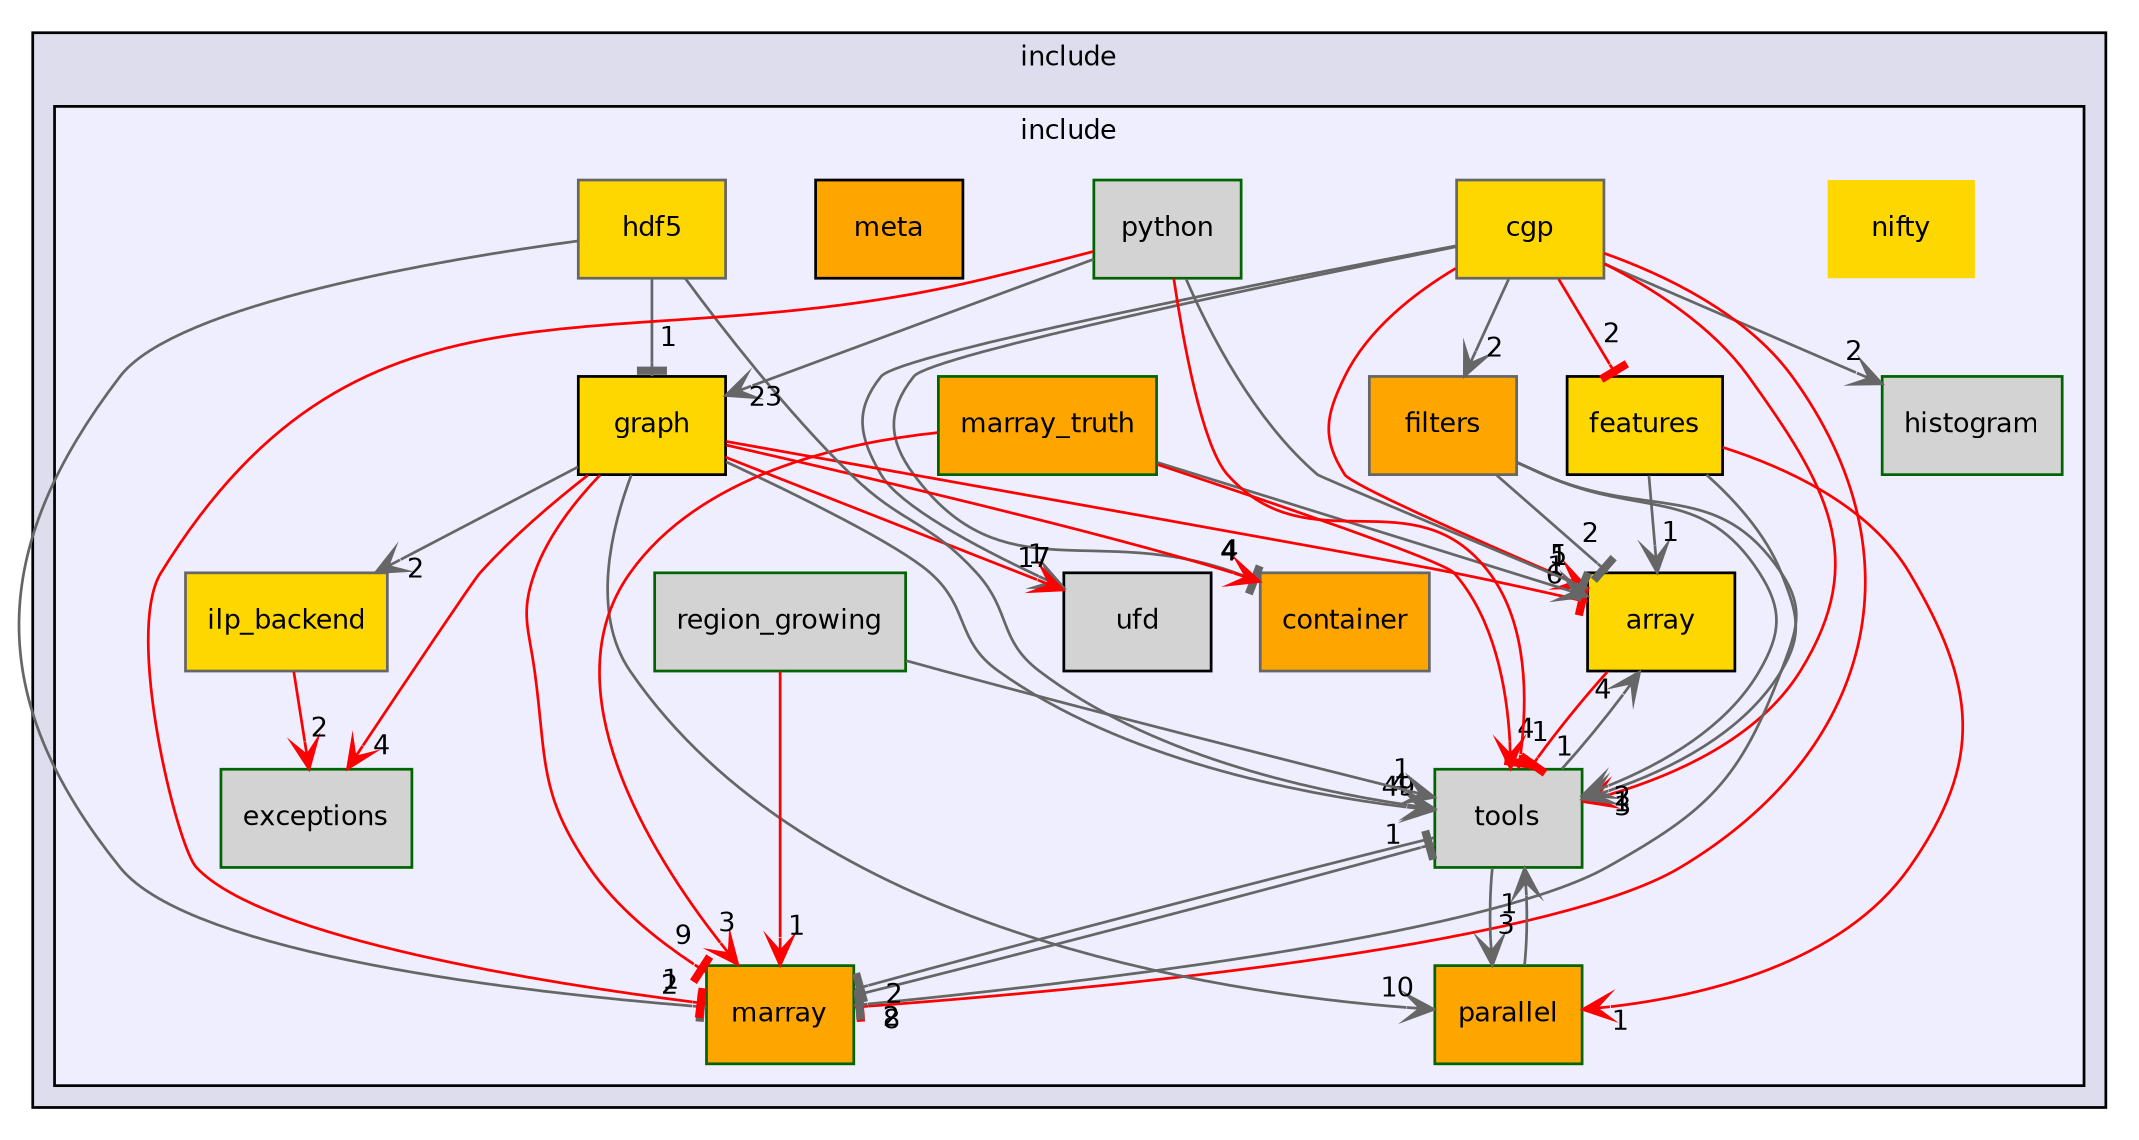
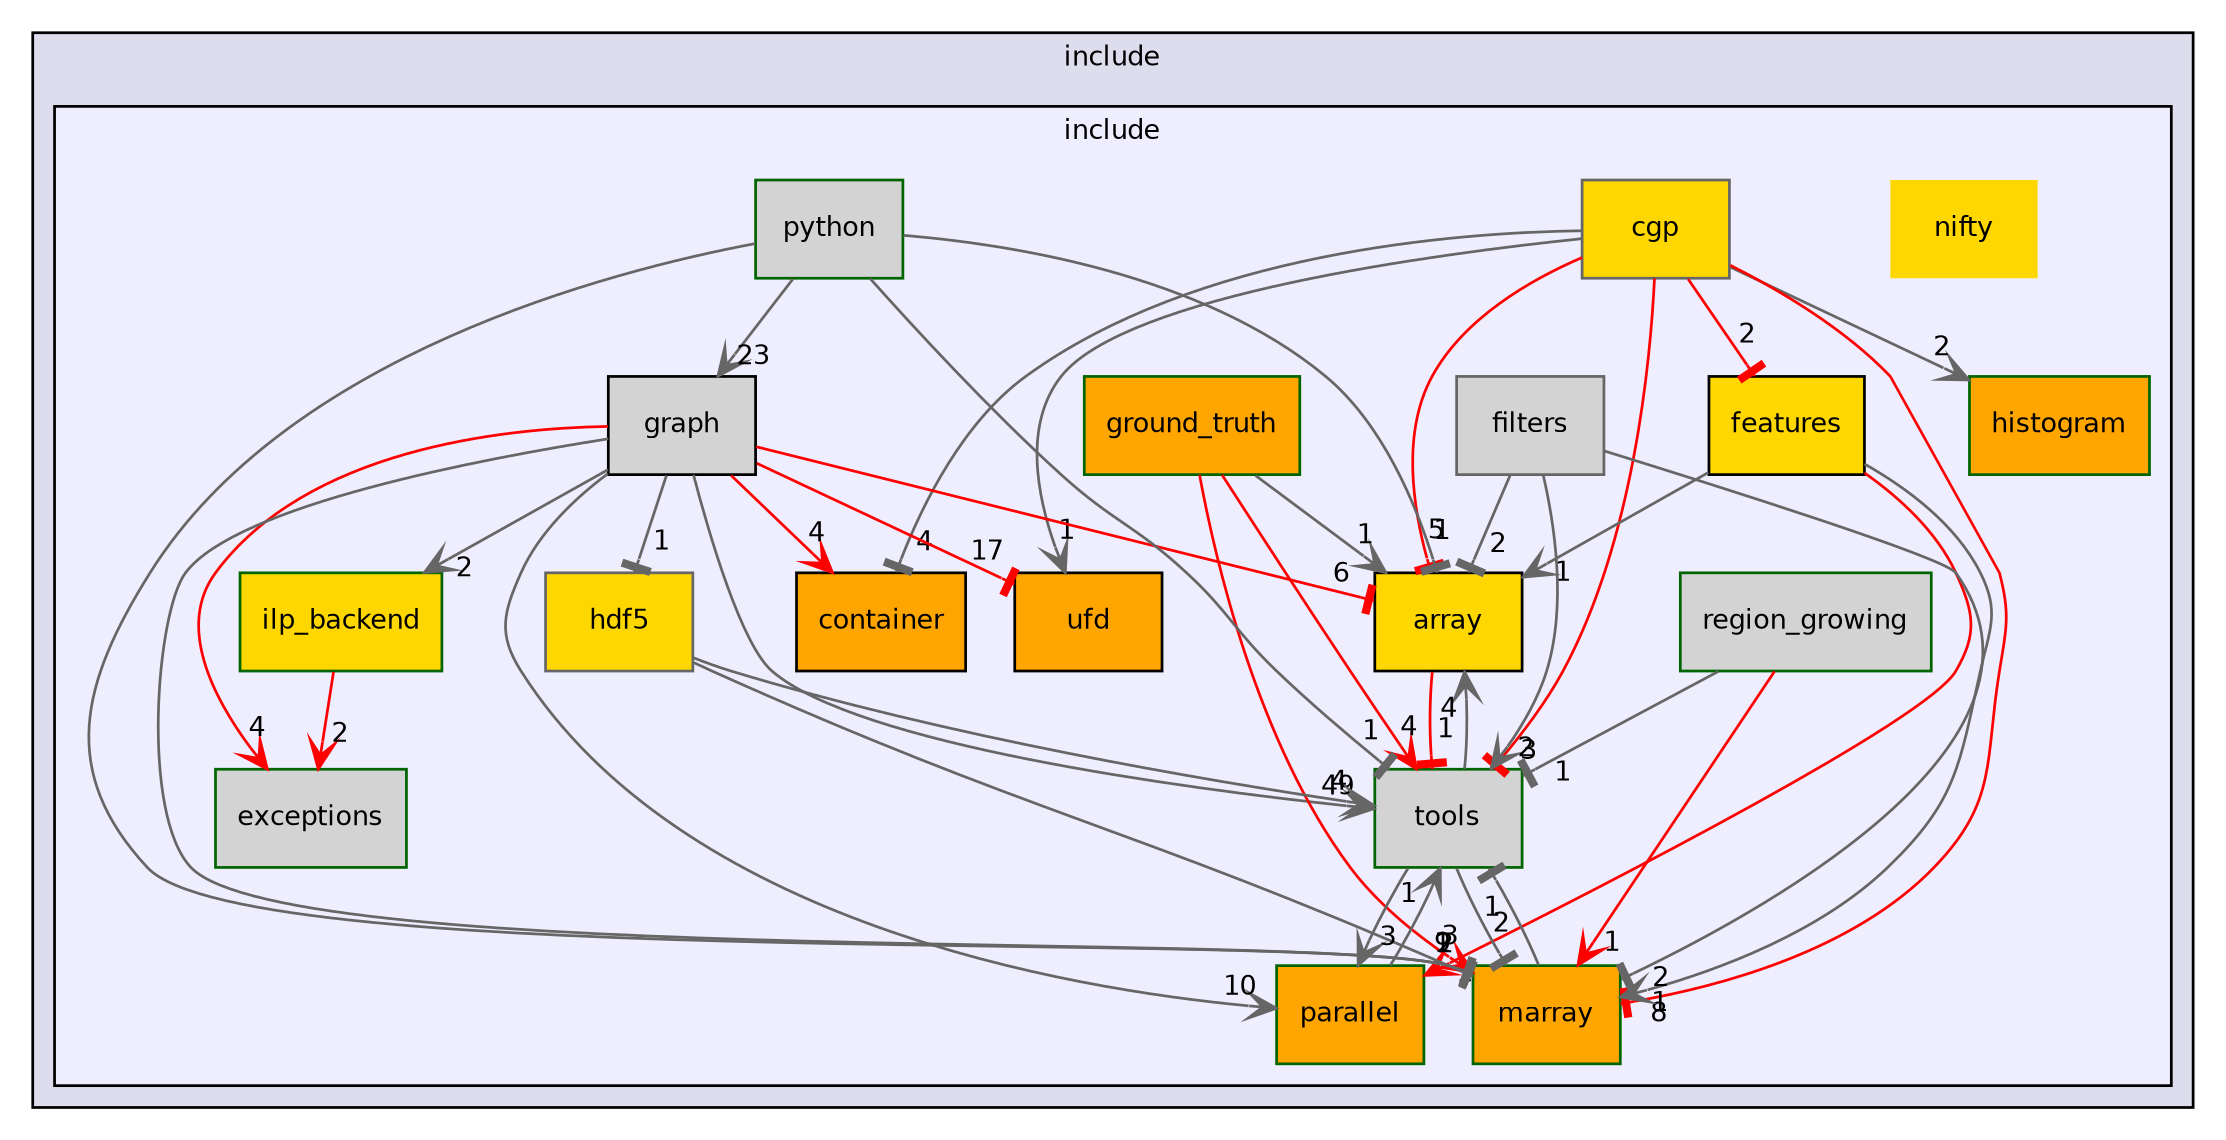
(889, 229) -> none
(652, 304) -> (653, 517)
(1492, 315) -> none
(652, 426) -> (682, 426)
(1047, 426) -> (1192, 426)
(1443, 426) -> (1530, 426)
(1972, 426) -> (2059, 426)
(1218, 461) -> (1108, 512)
(1339, 465) -> (1434, 373)
(223, 491) -> (228, 901)
(874, 515) -> (879, 521)
(1833, 540) -> (1609, 556)
(286, 622) -> (341, 622)
(1137, 622) -> (1088, 622)
(1345, 622) -> (881, 622)
(1784, 665) -> (1951, 783)
(542, 737) -> (199, 871)
(1219, 743) -> (1627, 720)
